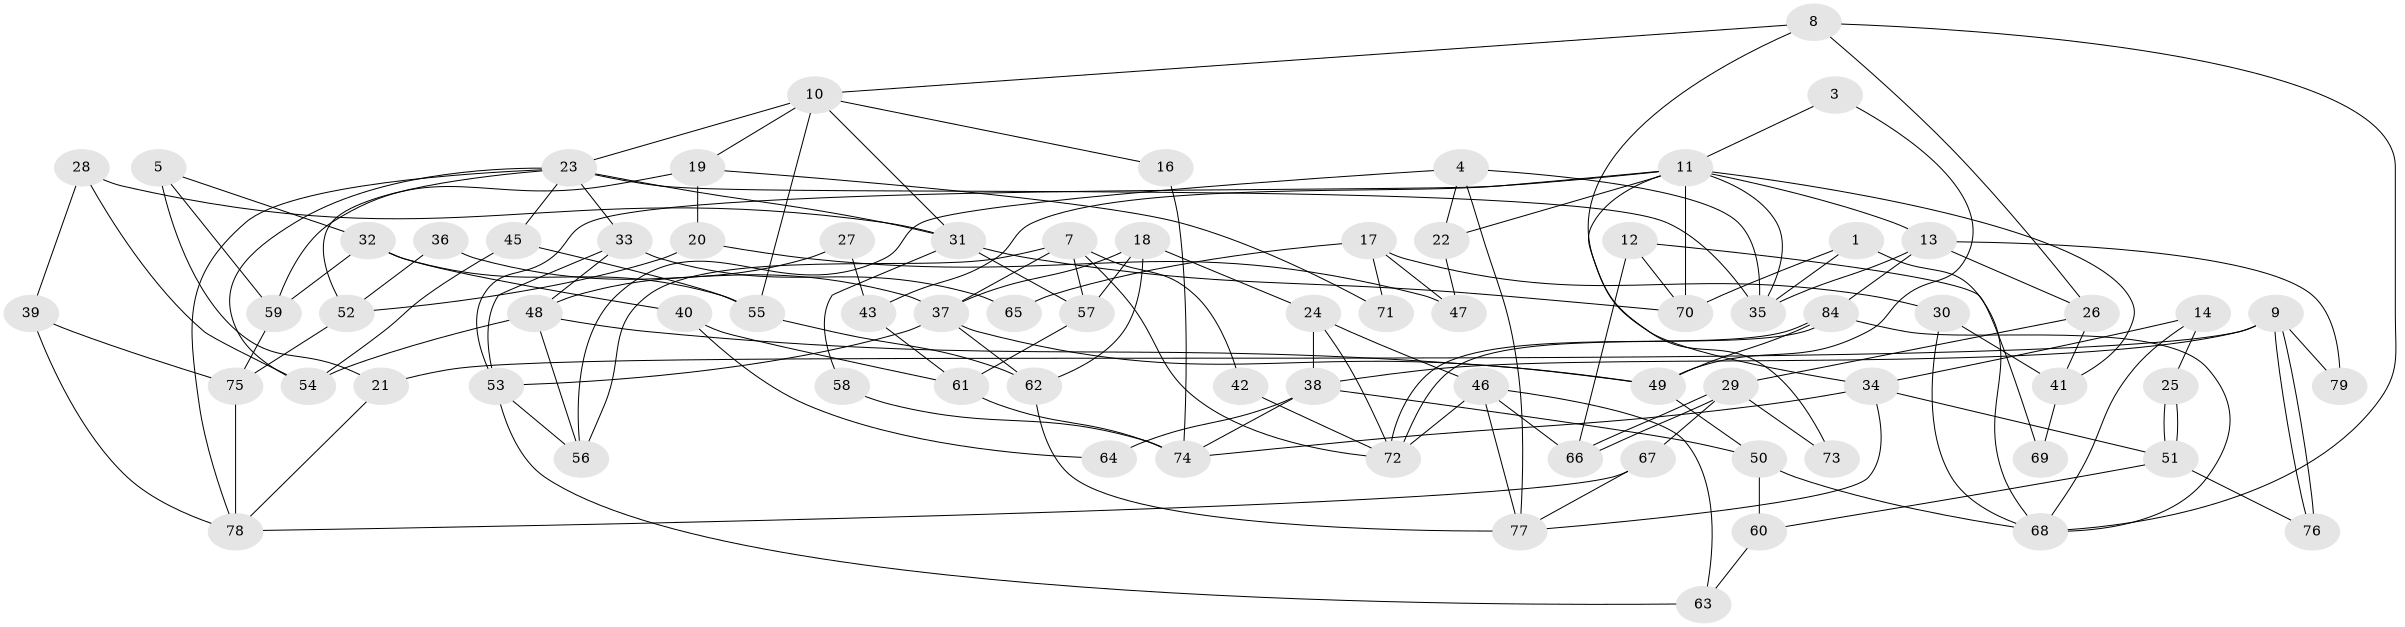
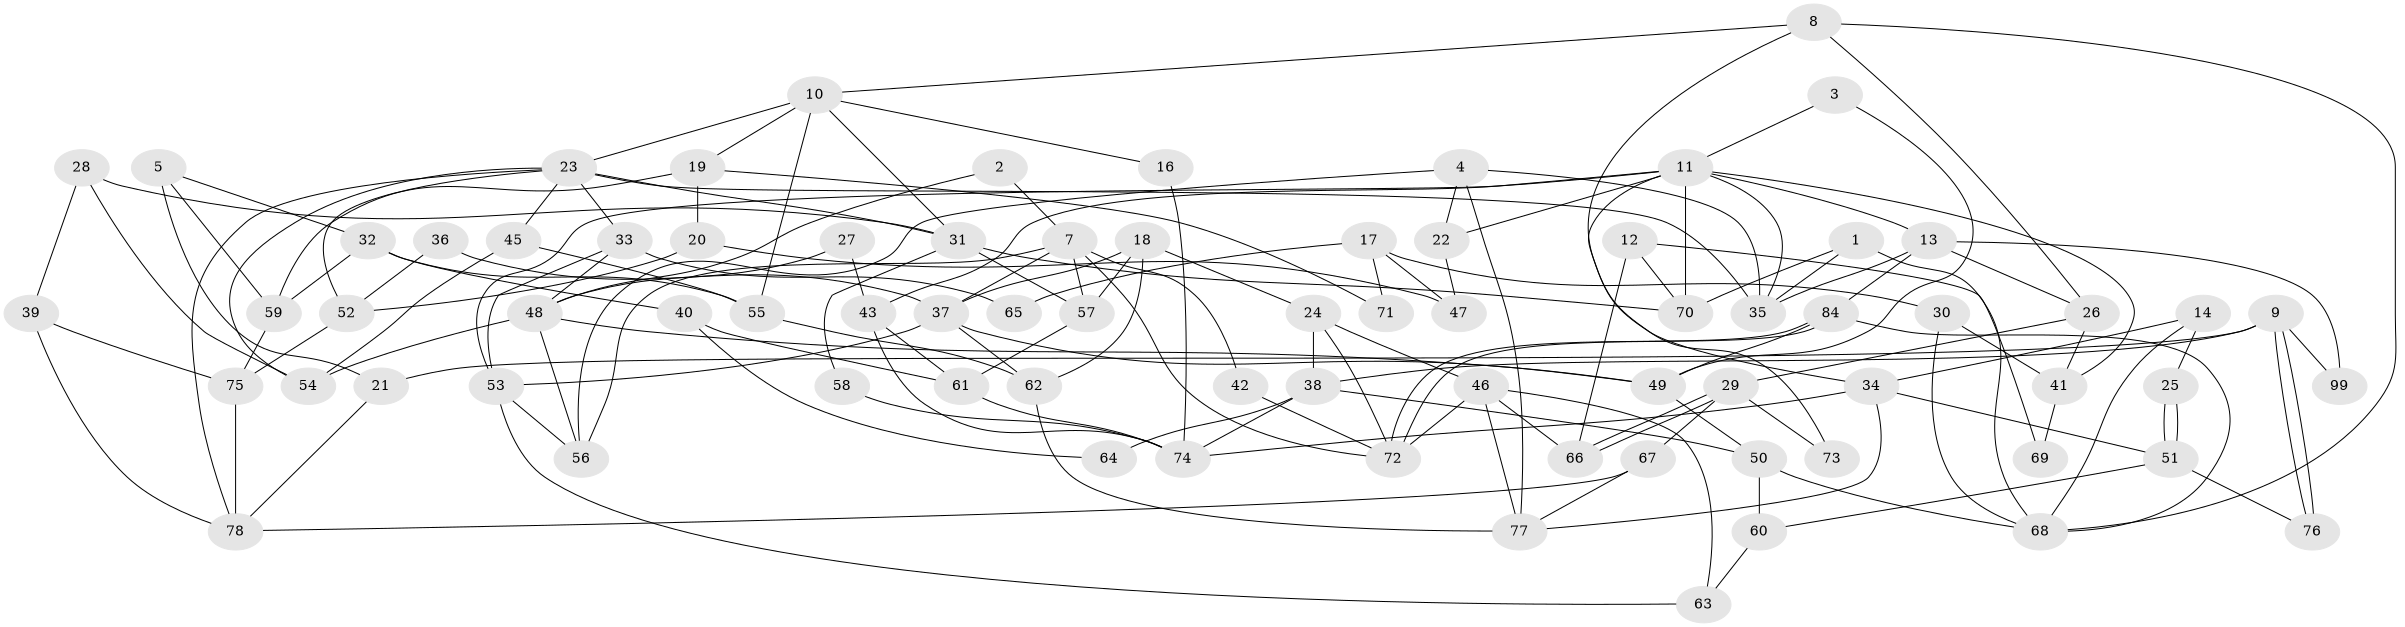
none -> (1000, 168)
(2340, 386) -> (2340, 386)
none -> (997, 431)
